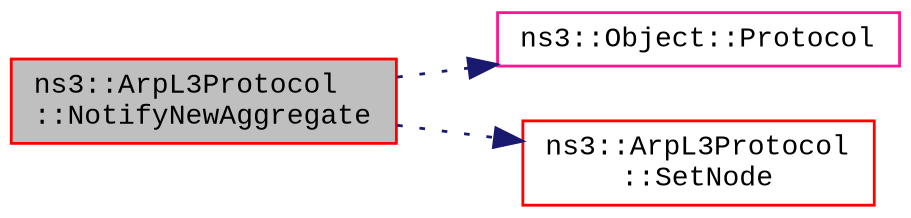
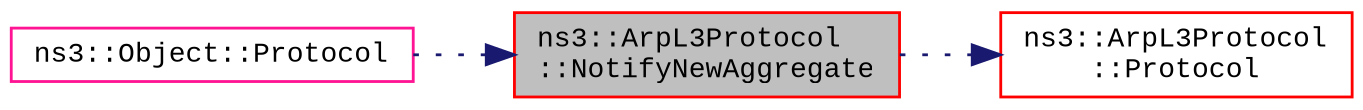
(433, 73) -> (450, 55)
(699, 163) -> (1176, 55)
